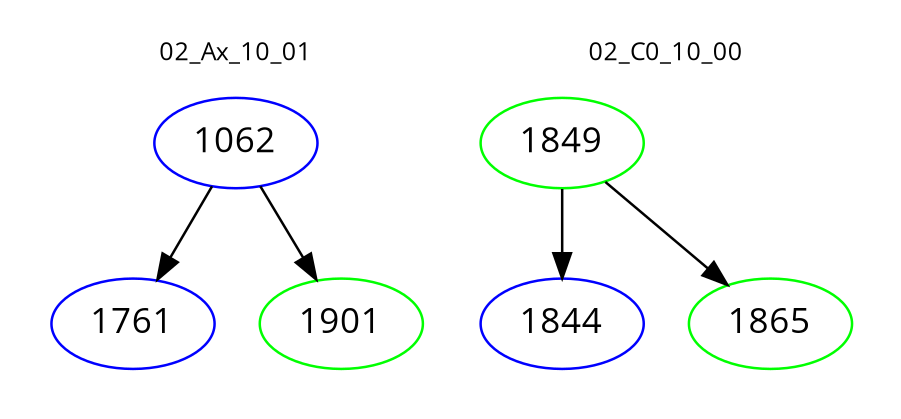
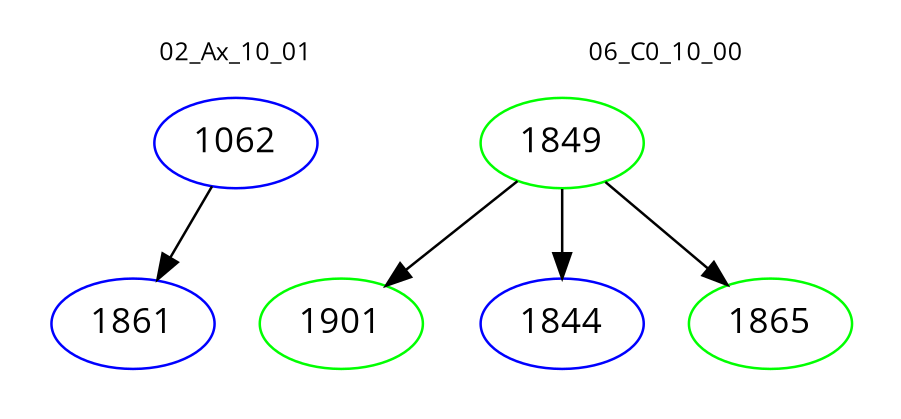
(666, 54) -> (666, 54)
(282, 222) -> (478, 212)
(133, 324) -> (133, 324)
